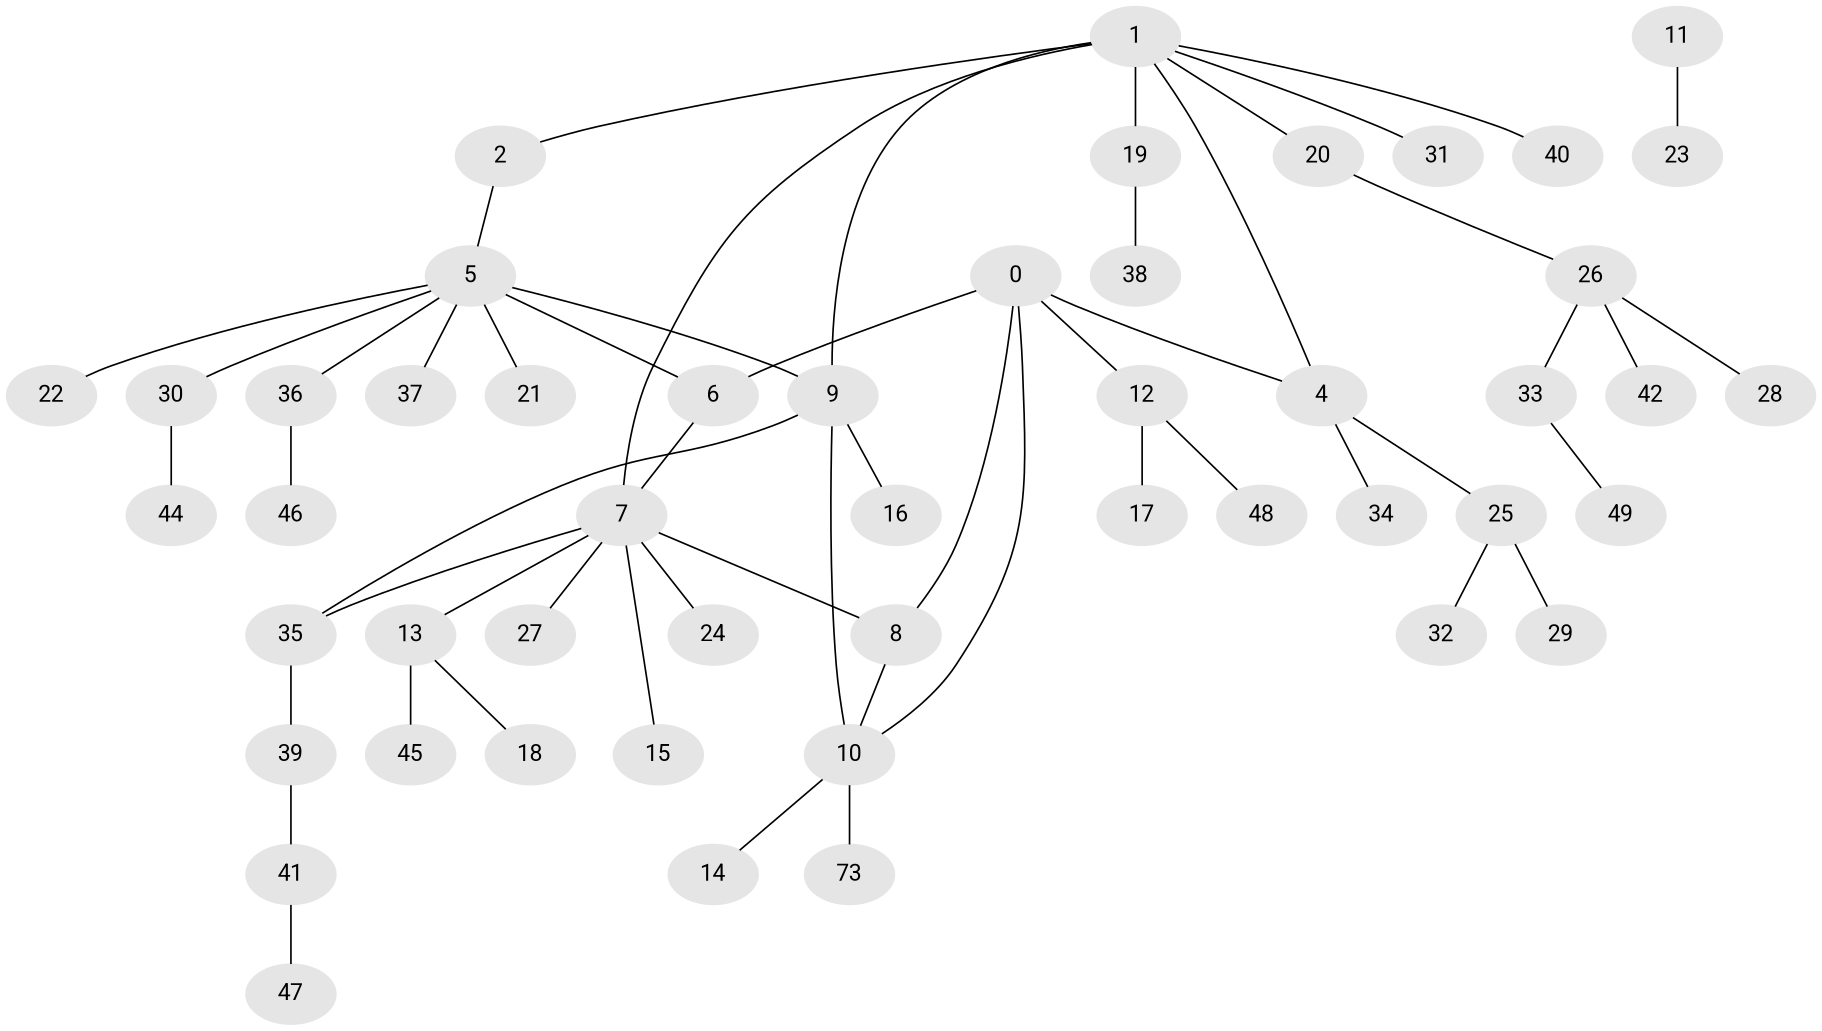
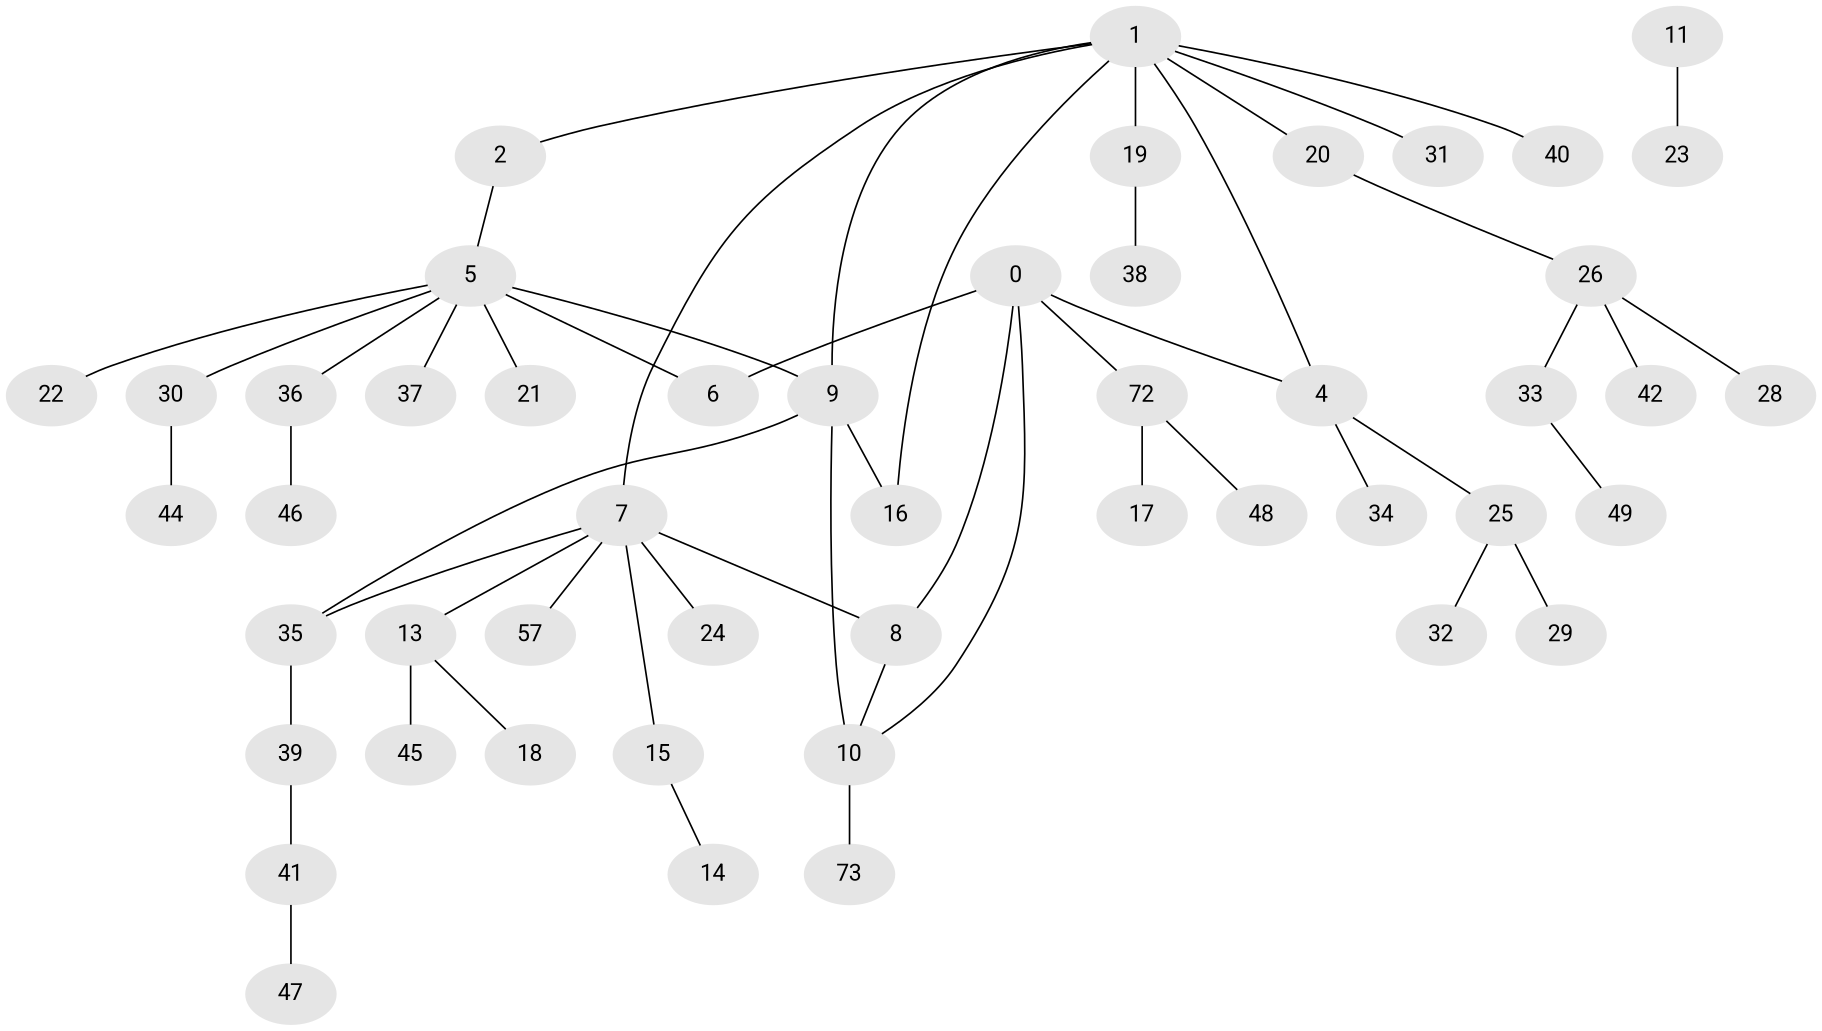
none -> (955, 249)
(1142, 396) -> (1142, 396)
(658, 467) -> none
(530, 635) -> (530, 635)
(781, 815) -> (686, 815)
